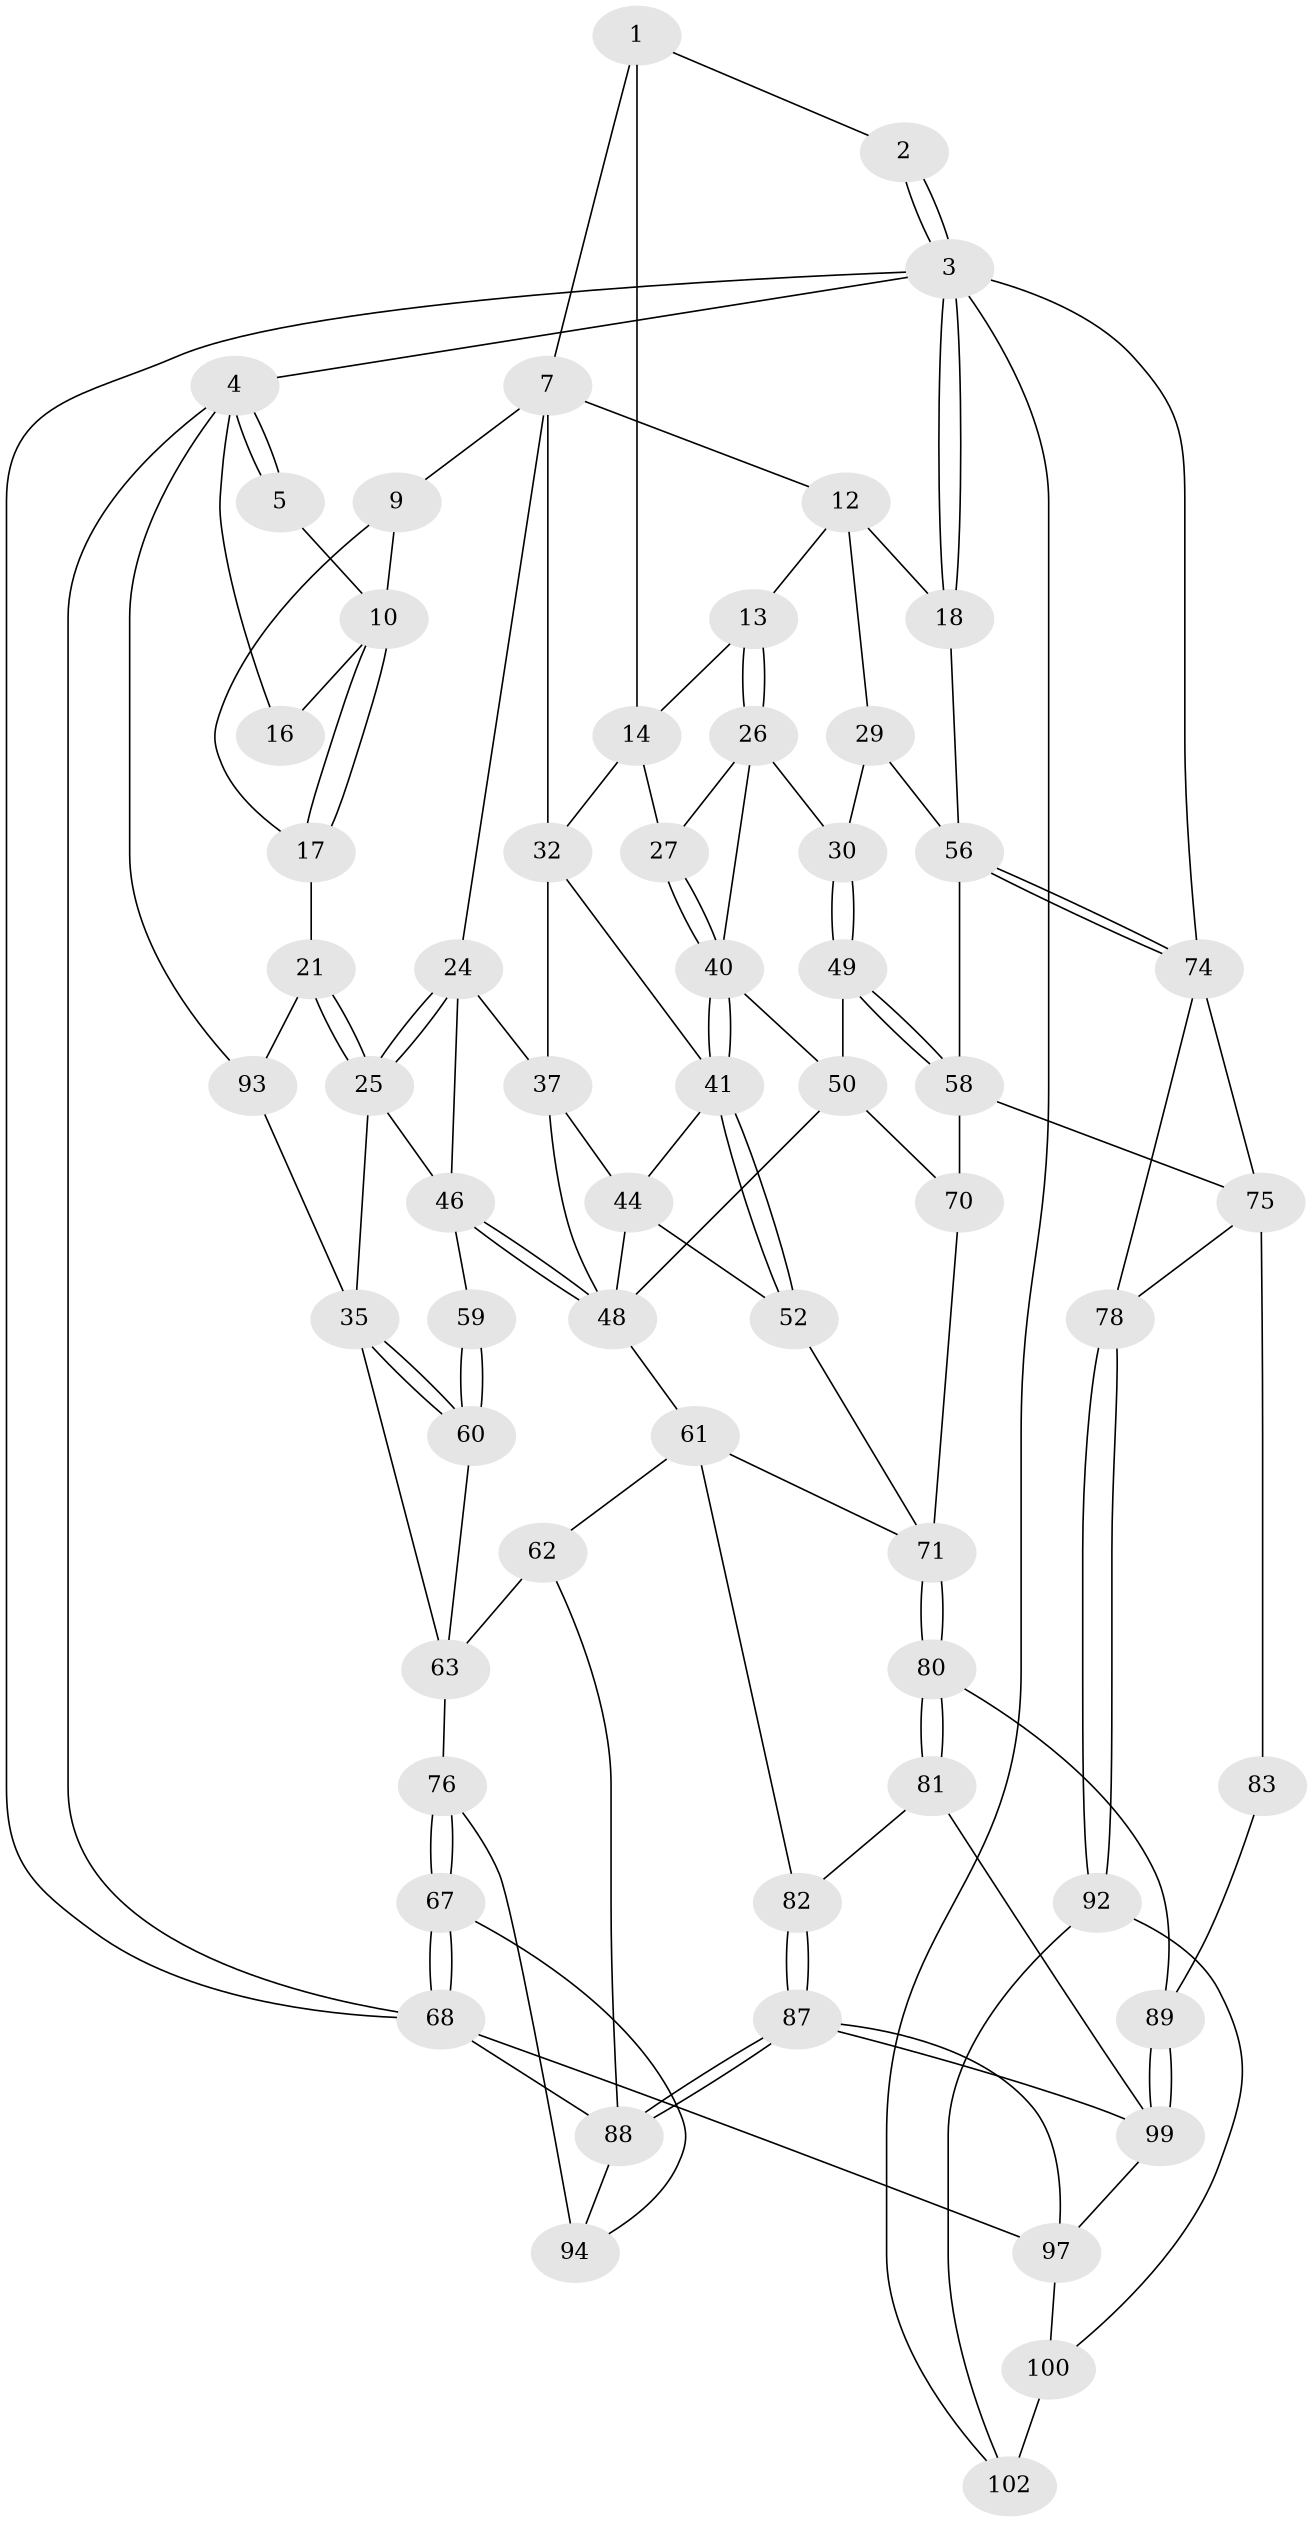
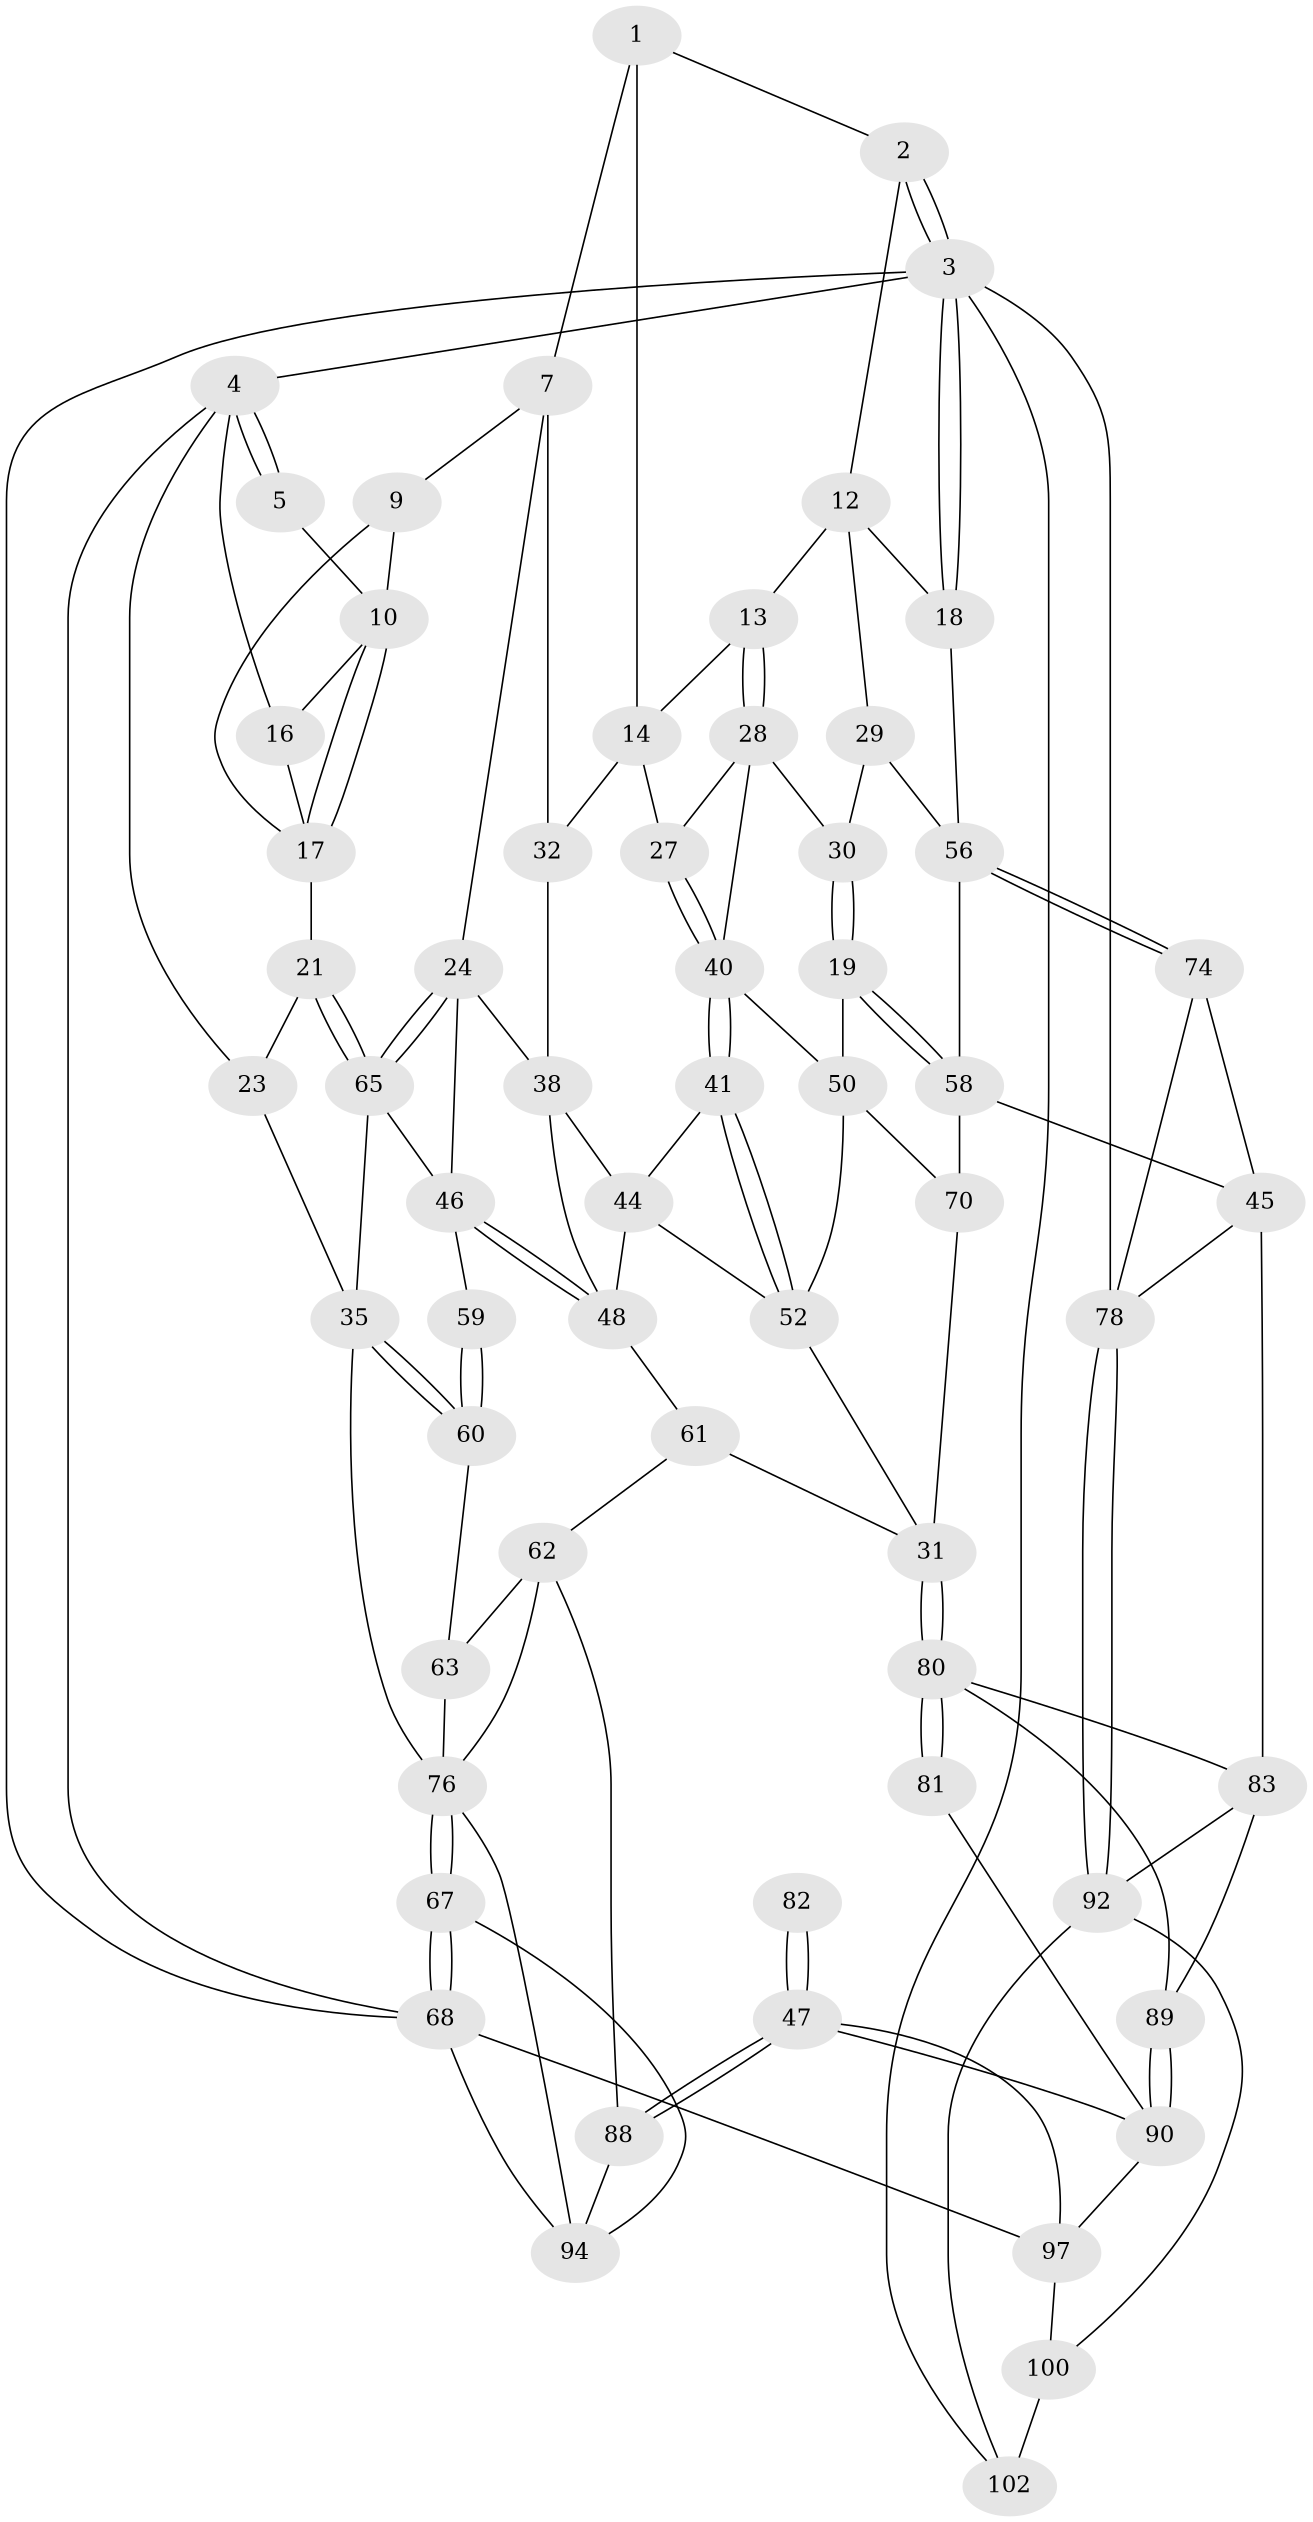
(697, 444) -> (875, 328)
(1185, 560) -> (1110, 763)
(754, 736) -> (754, 736)
none -> (296, 794)
(634, 969) -> none
(843, 969) -> (843, 969)
(253, 1086) -> (253, 1086)
(370, 1086) -> (370, 1086)
(548, 1086) -> (548, 1086)
(728, 1203) -> (837, 1206)
(1261, 1203) -> (1261, 1203)
(400, 1494) -> (358, 1561)
(932, 1553) -> (932, 1553)
(746, 1670) -> none
none -> (513, 1677)
none -> (1100, 1724)
(864, 1845) -> none
none -> (1180, 1845)
(797, 2020) -> (797, 2020)
(530, 2078) -> (494, 2142)
(1161, 2136) -> (1161, 2136)
